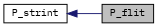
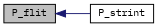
(89, 14) -> (78, 14)
